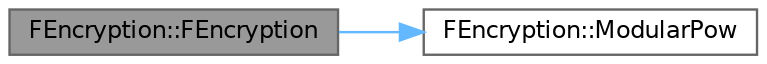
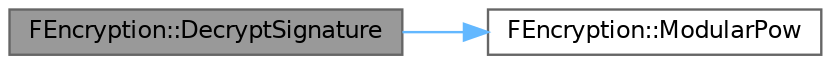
(174, 32) -> (206, 32)
